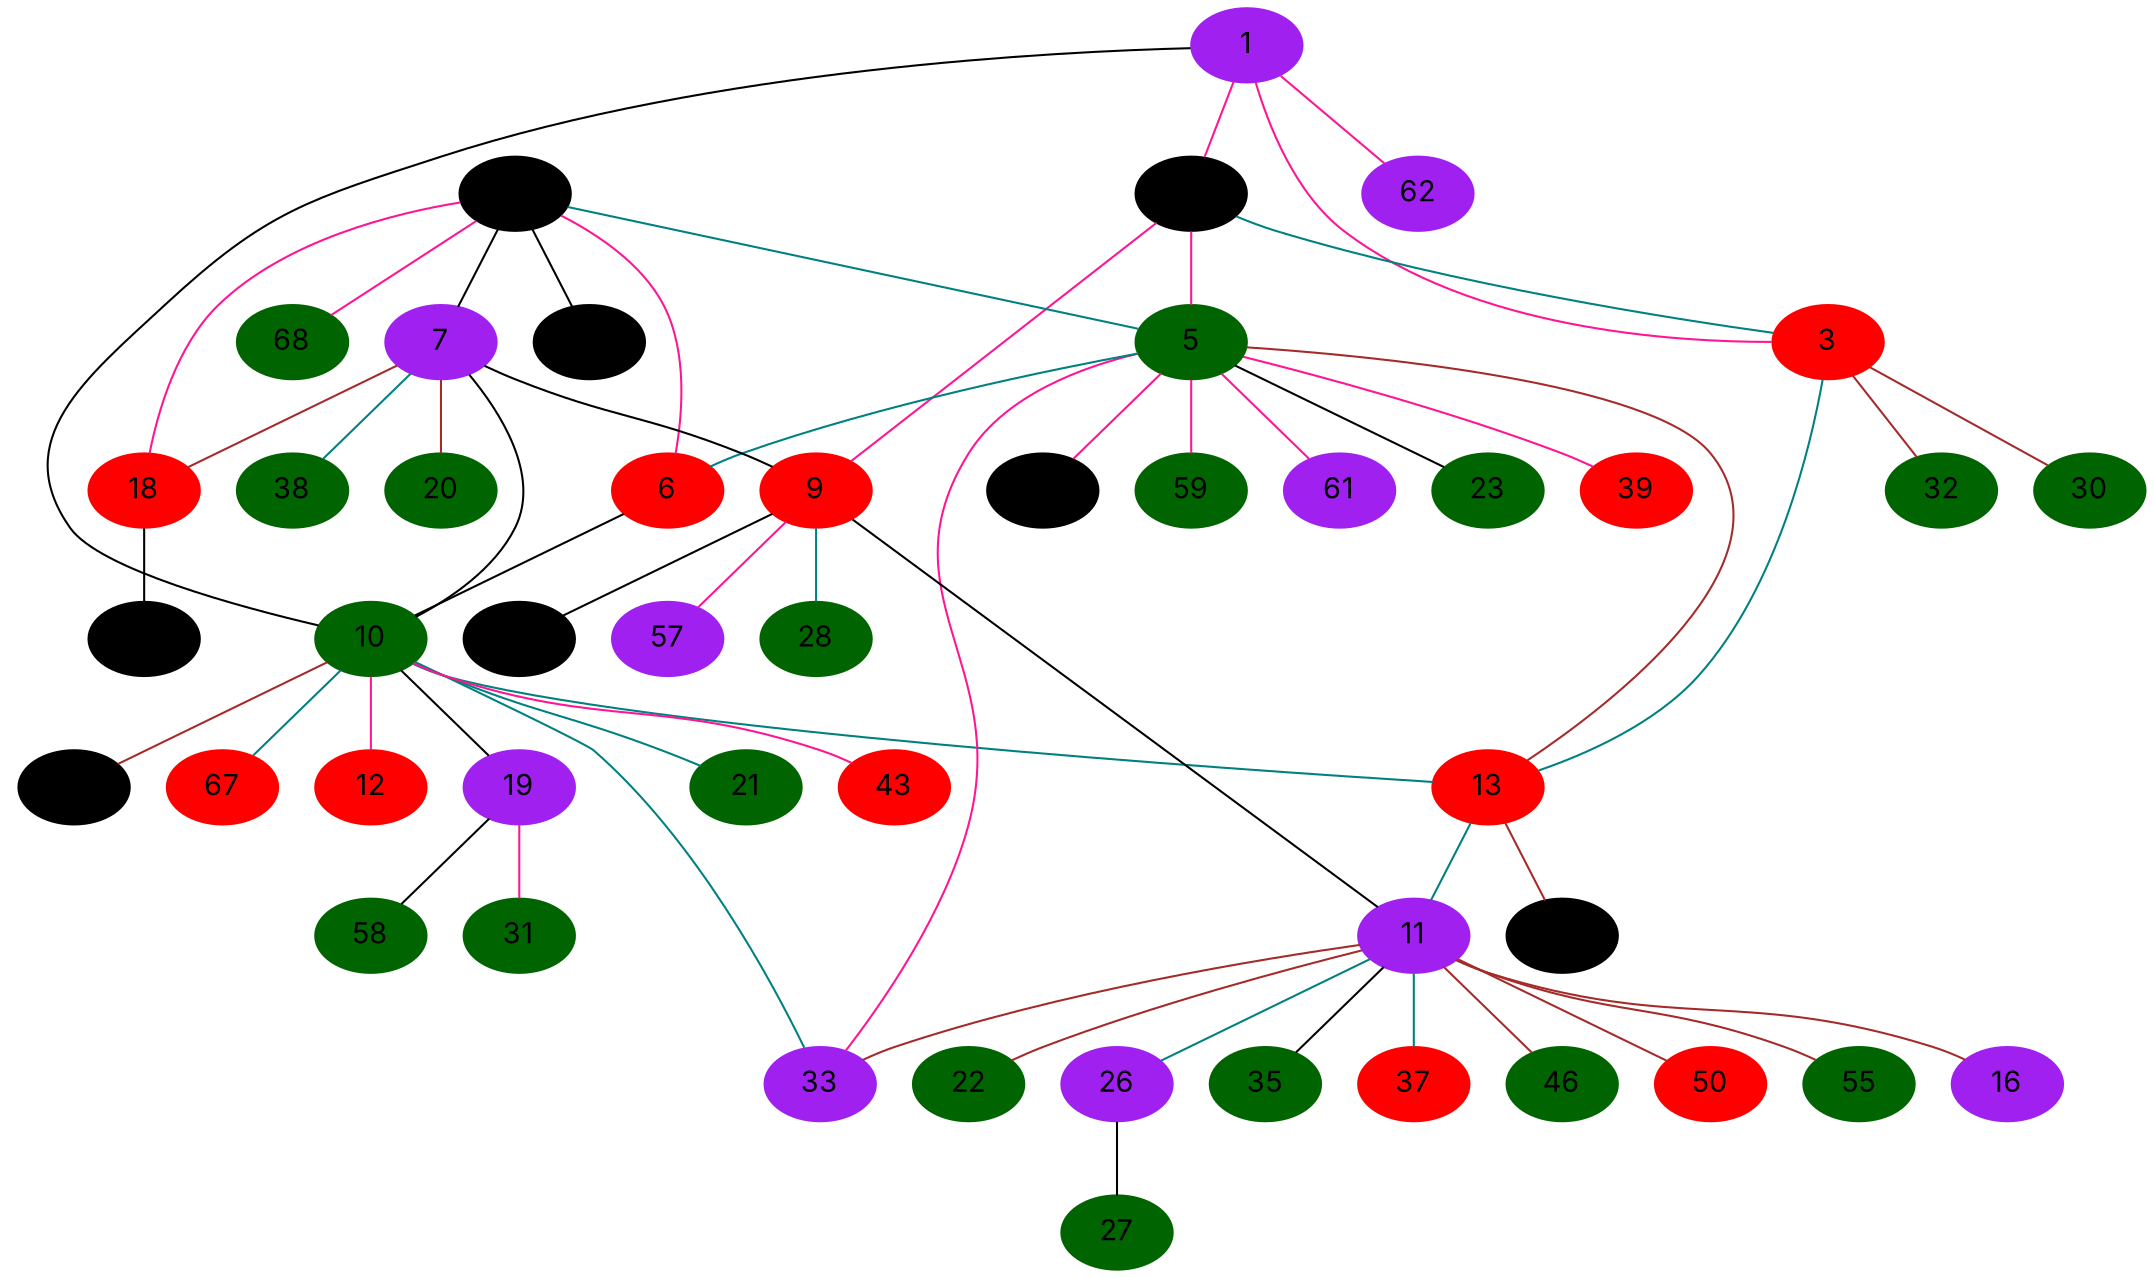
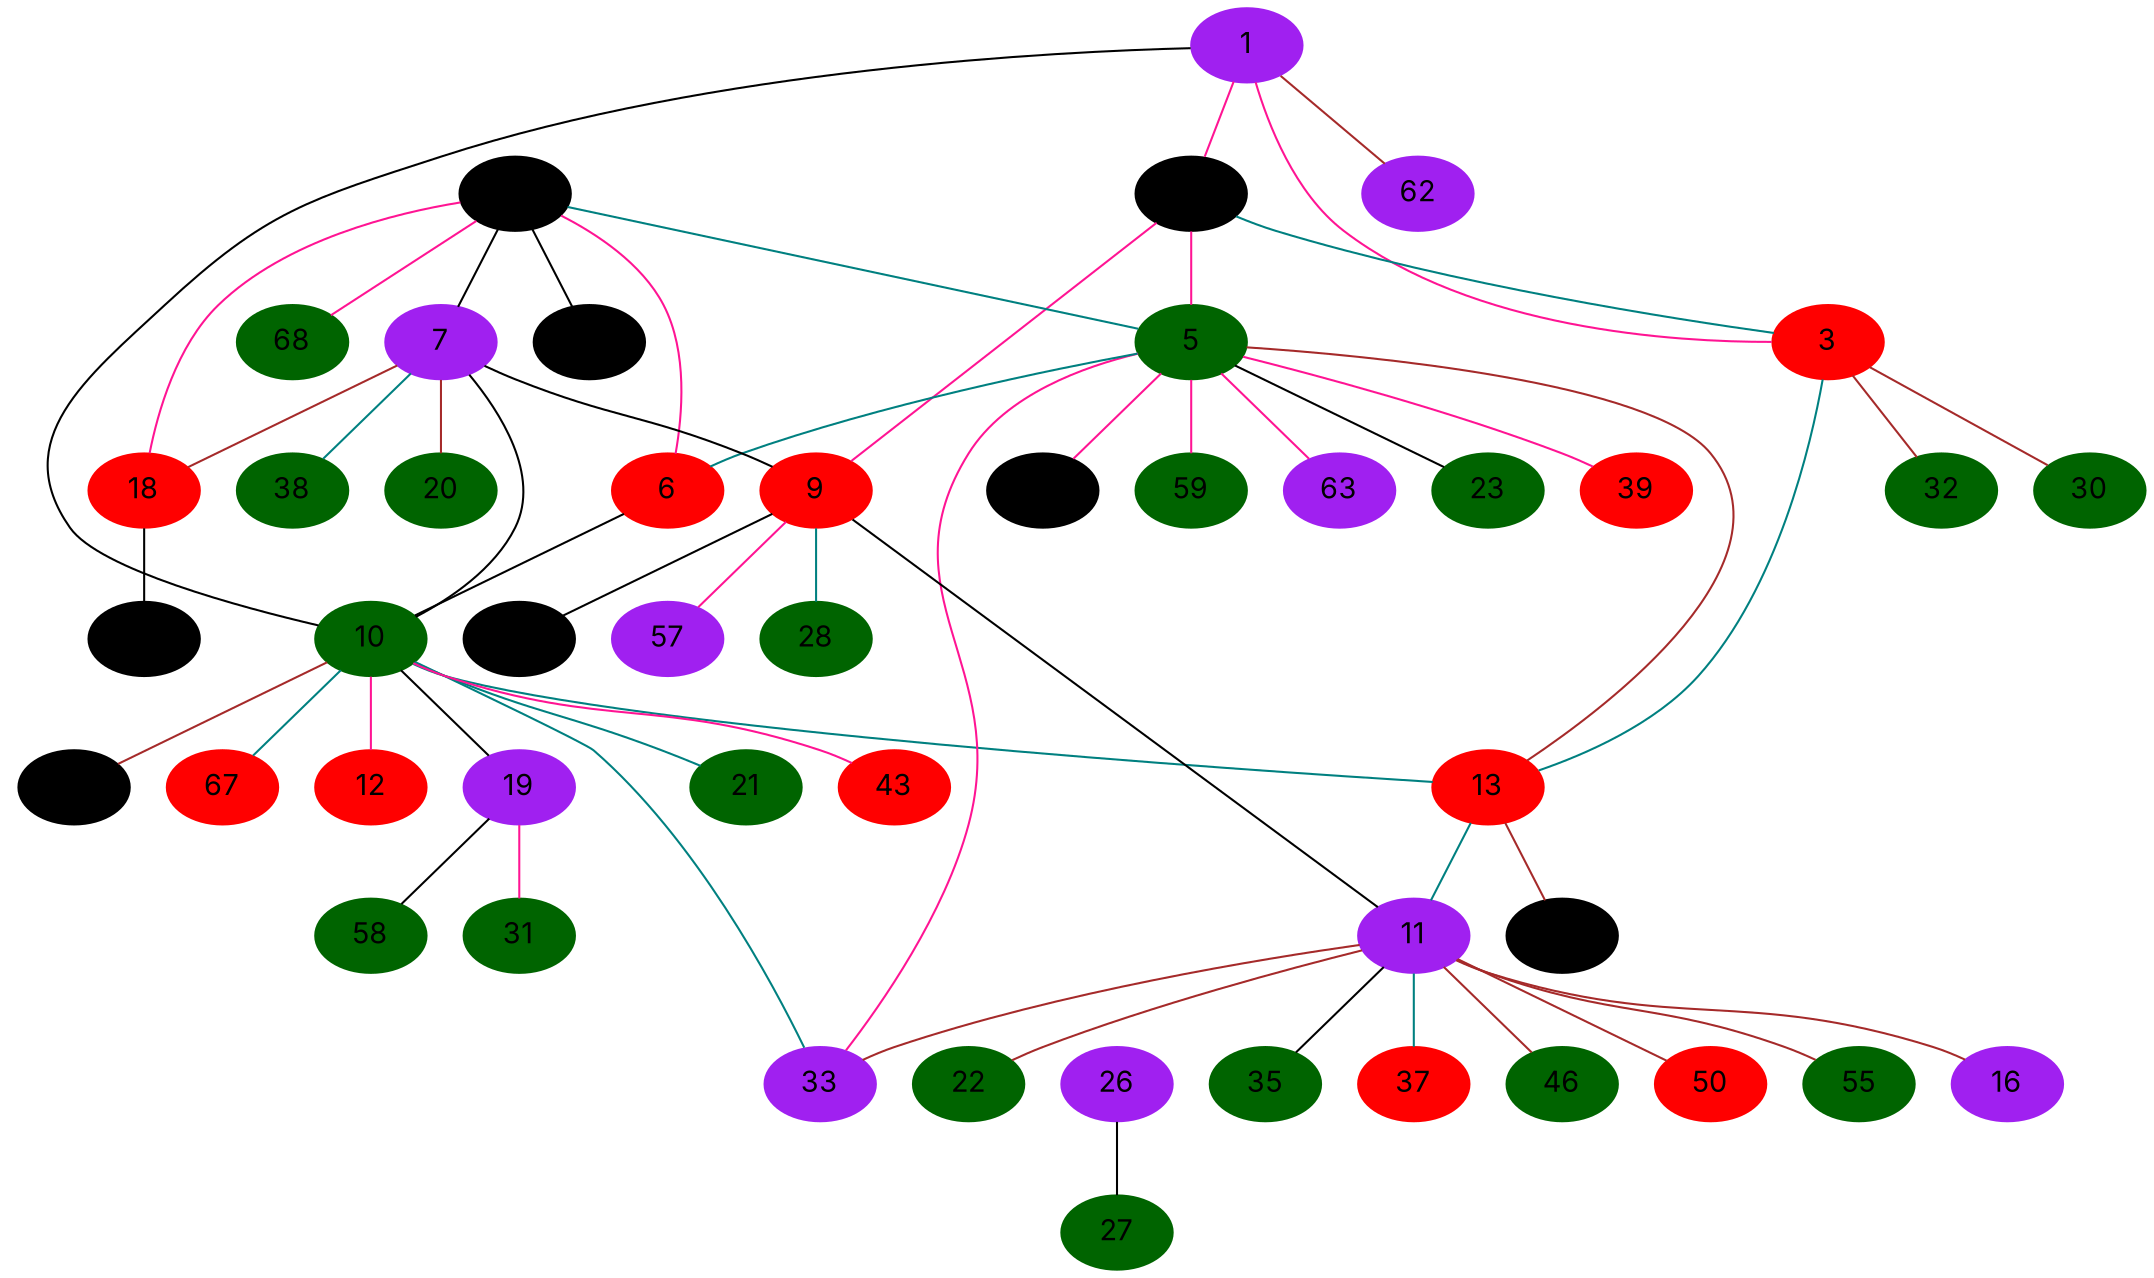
(1333, 120) -> (1333, 120)
(1340, 491) -> (1340, 491)
(1265, 1010) -> none
